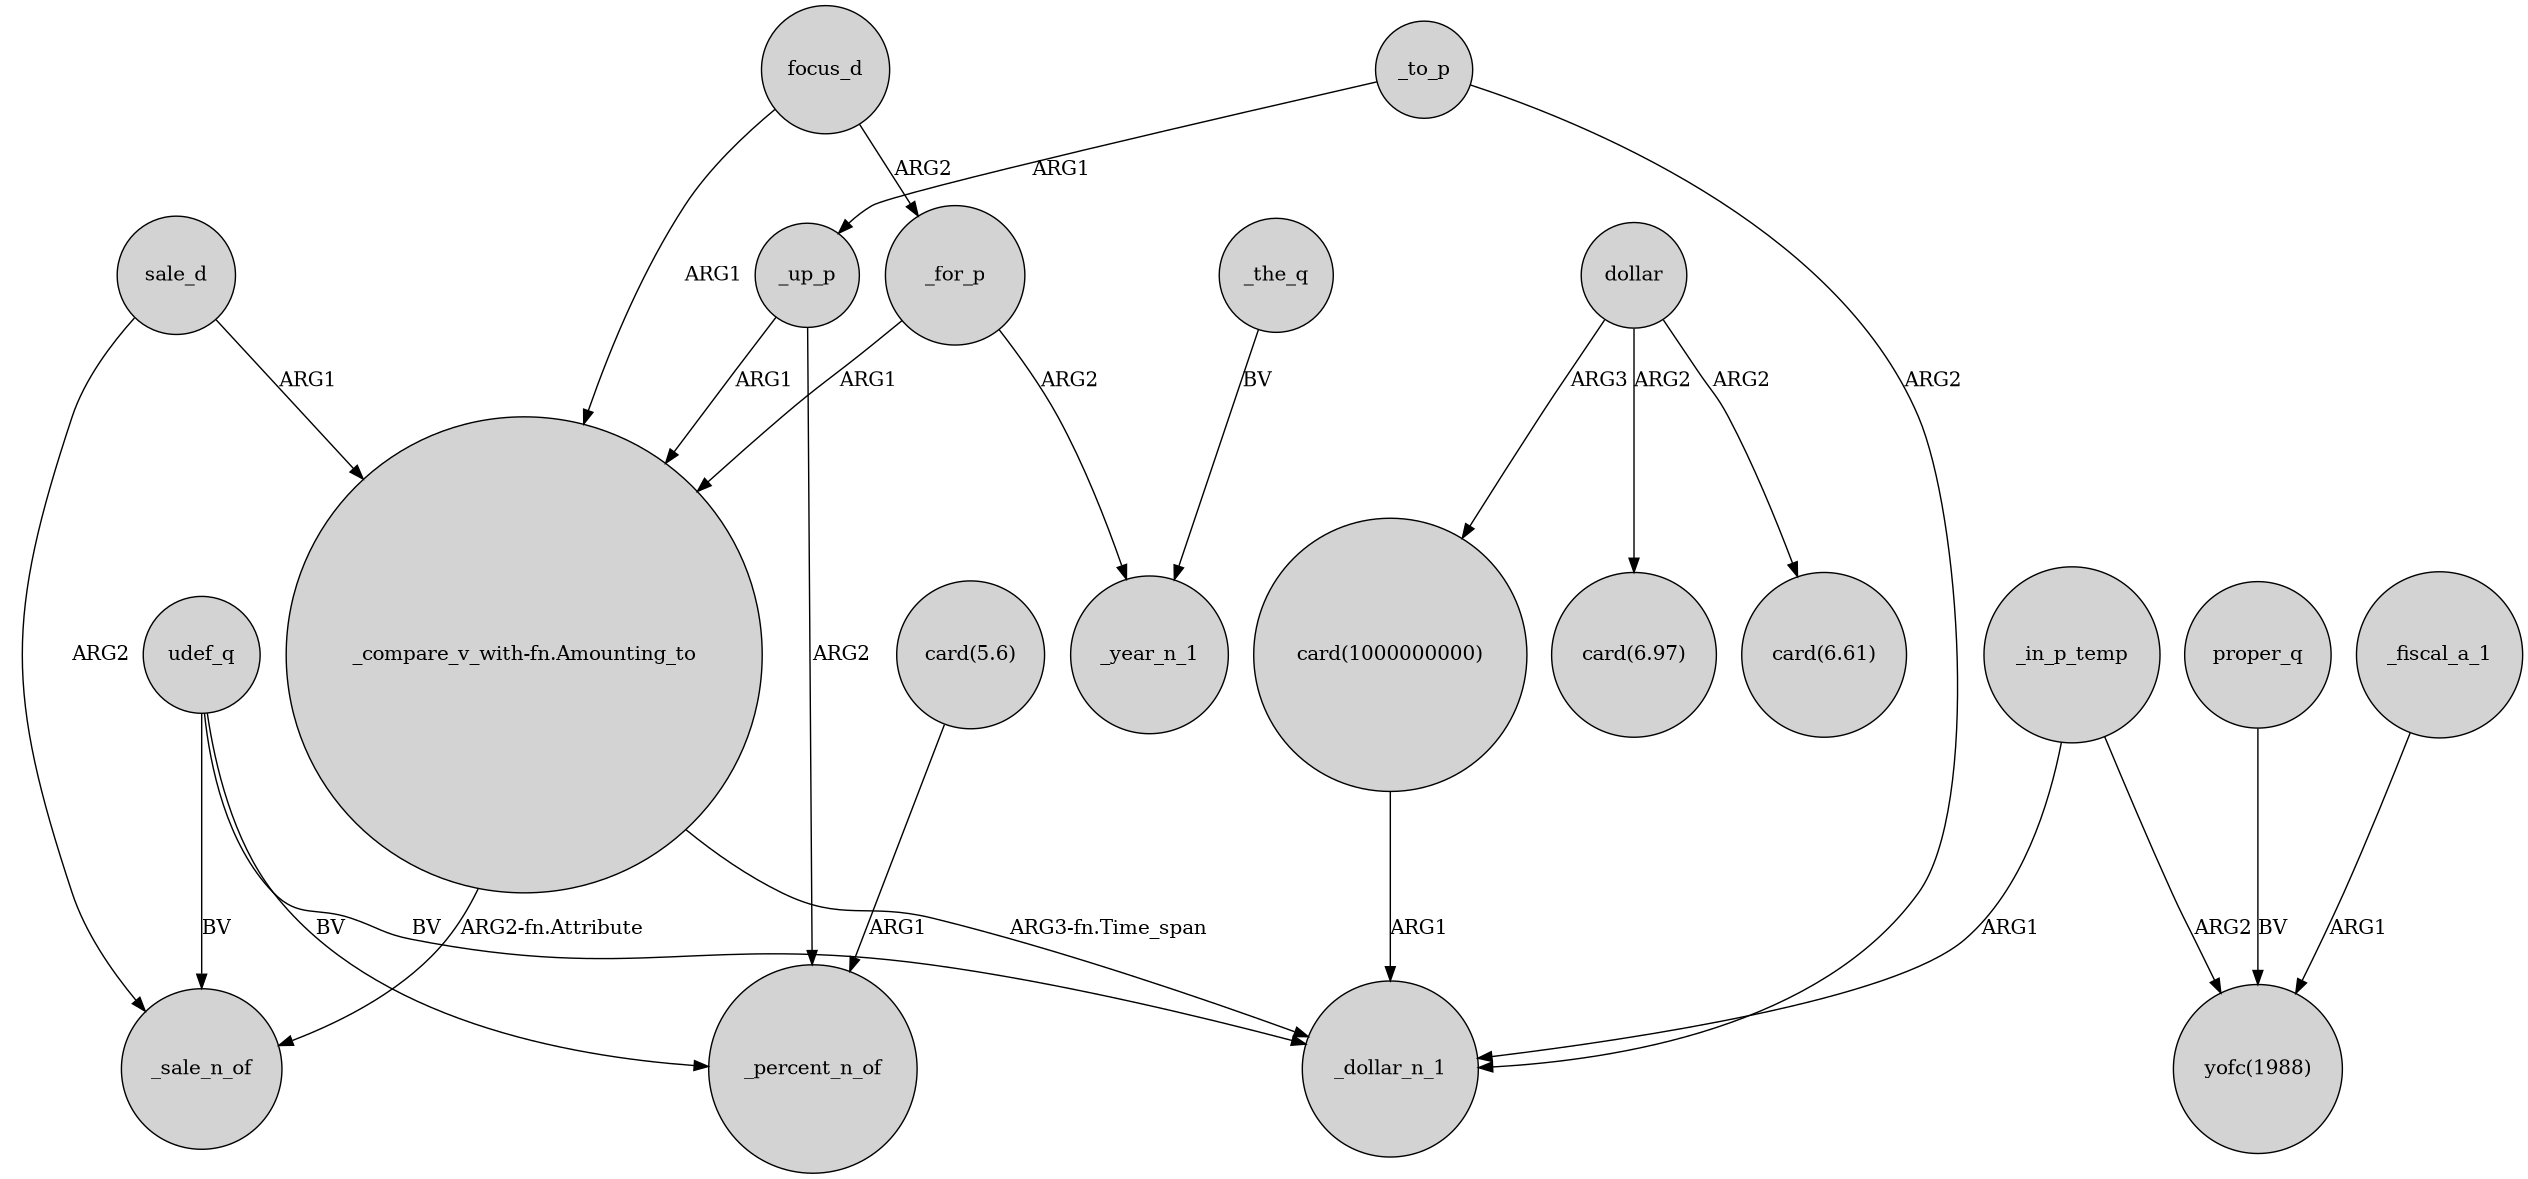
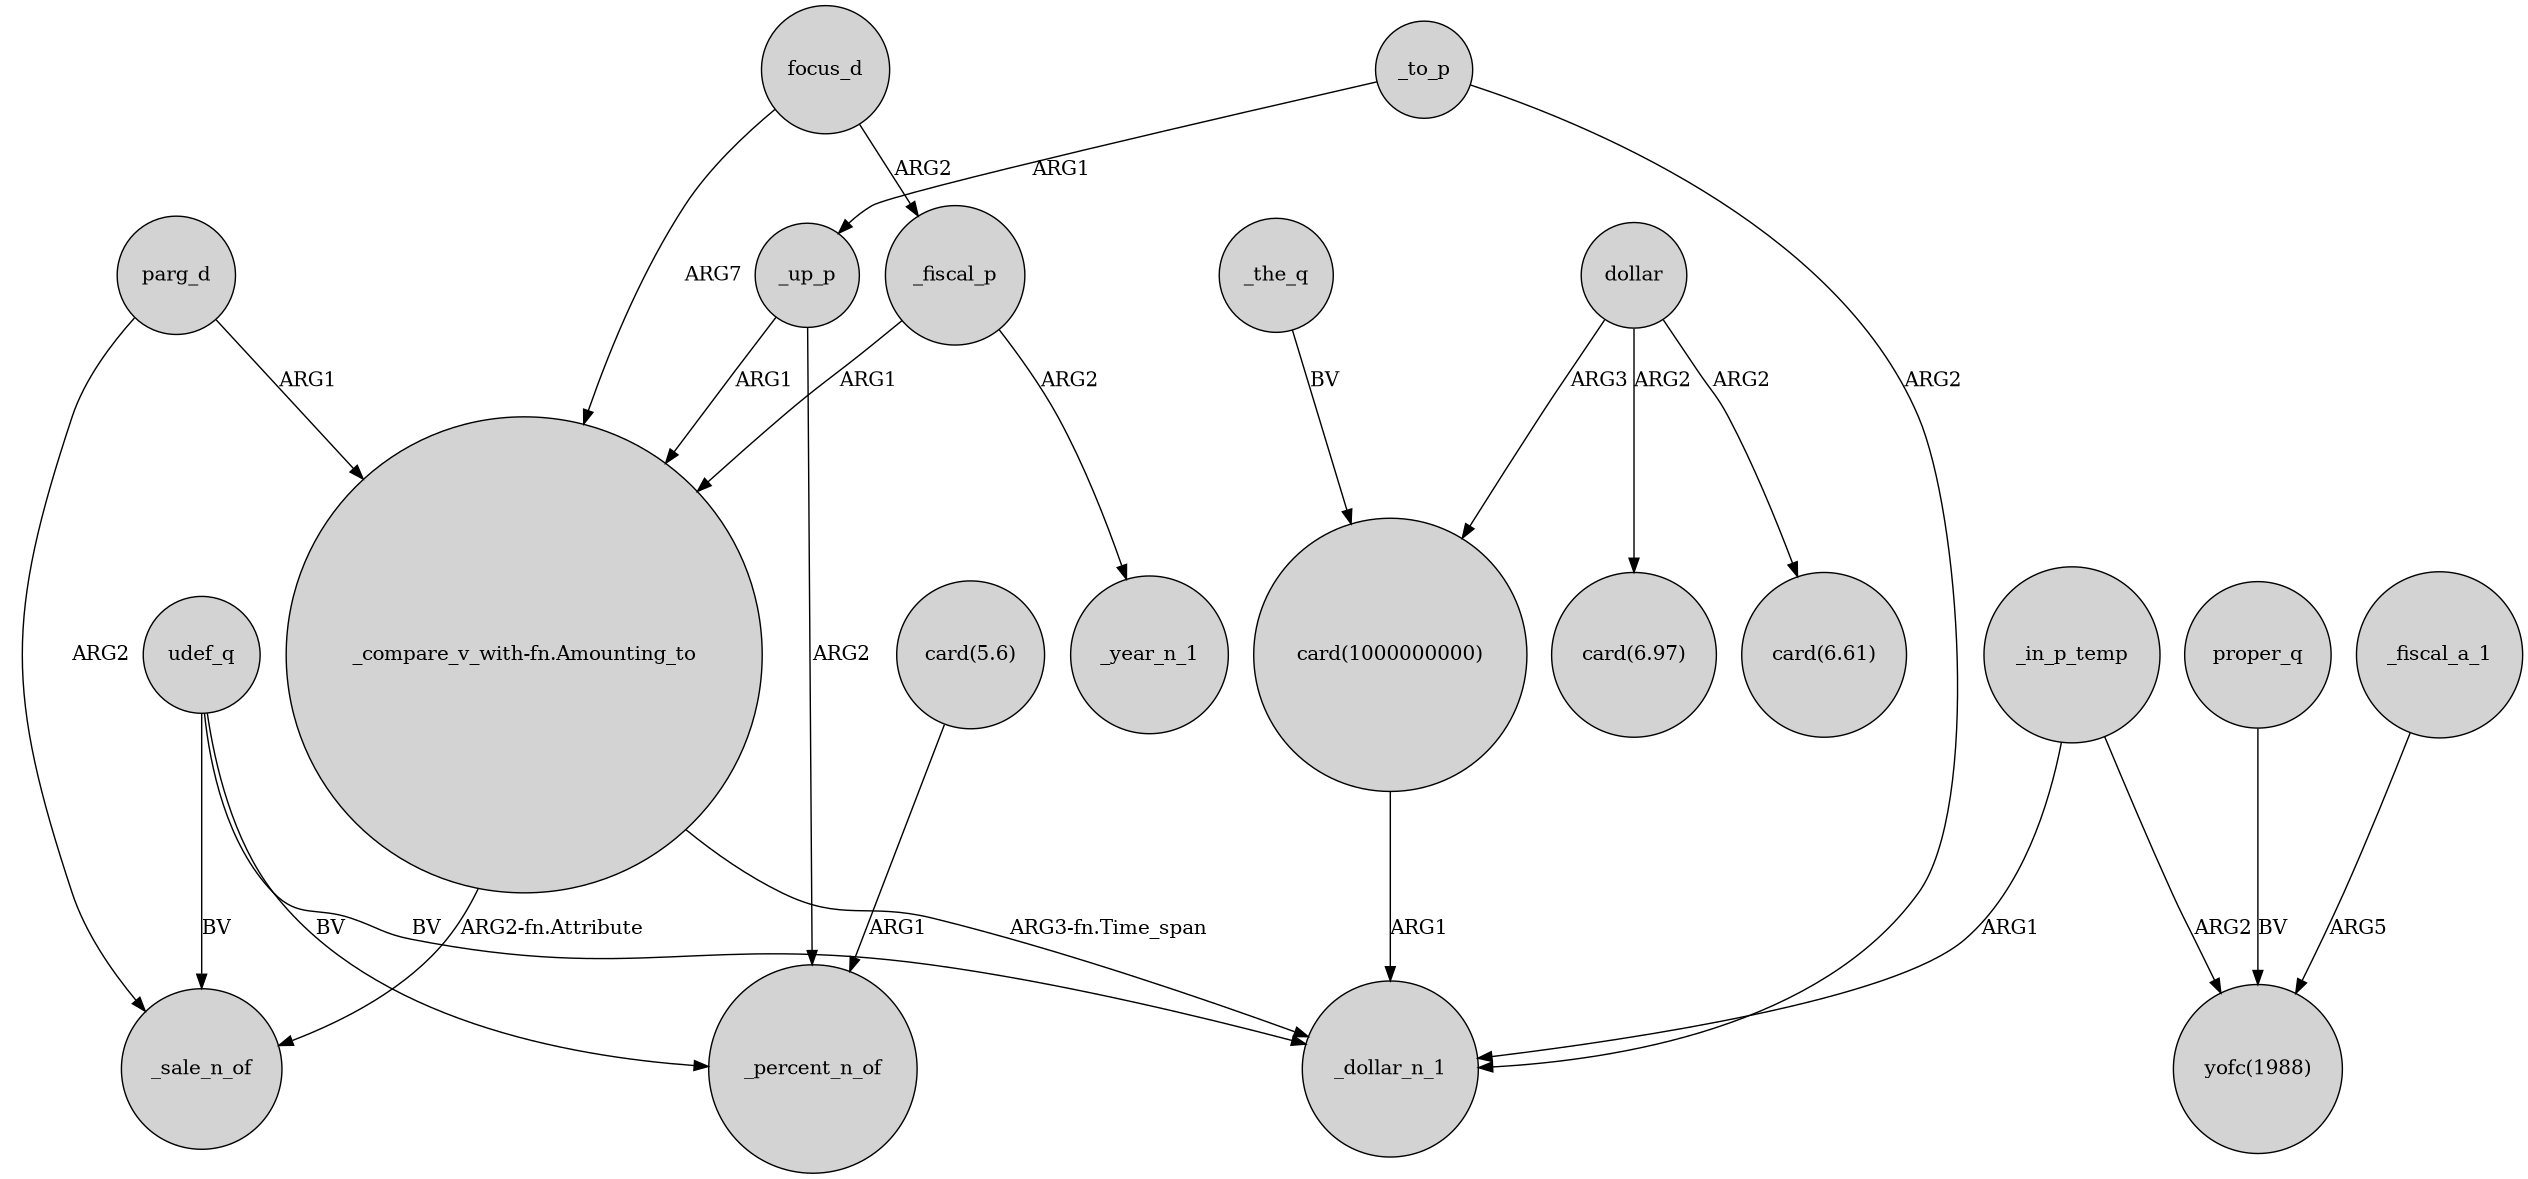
(176, 275) -> (176, 275)
(714, 275) -> (714, 275)
(955, 275) -> (955, 275)
(1219, 448) -> (1320, 420)
(2359, 929) -> (2359, 929)
